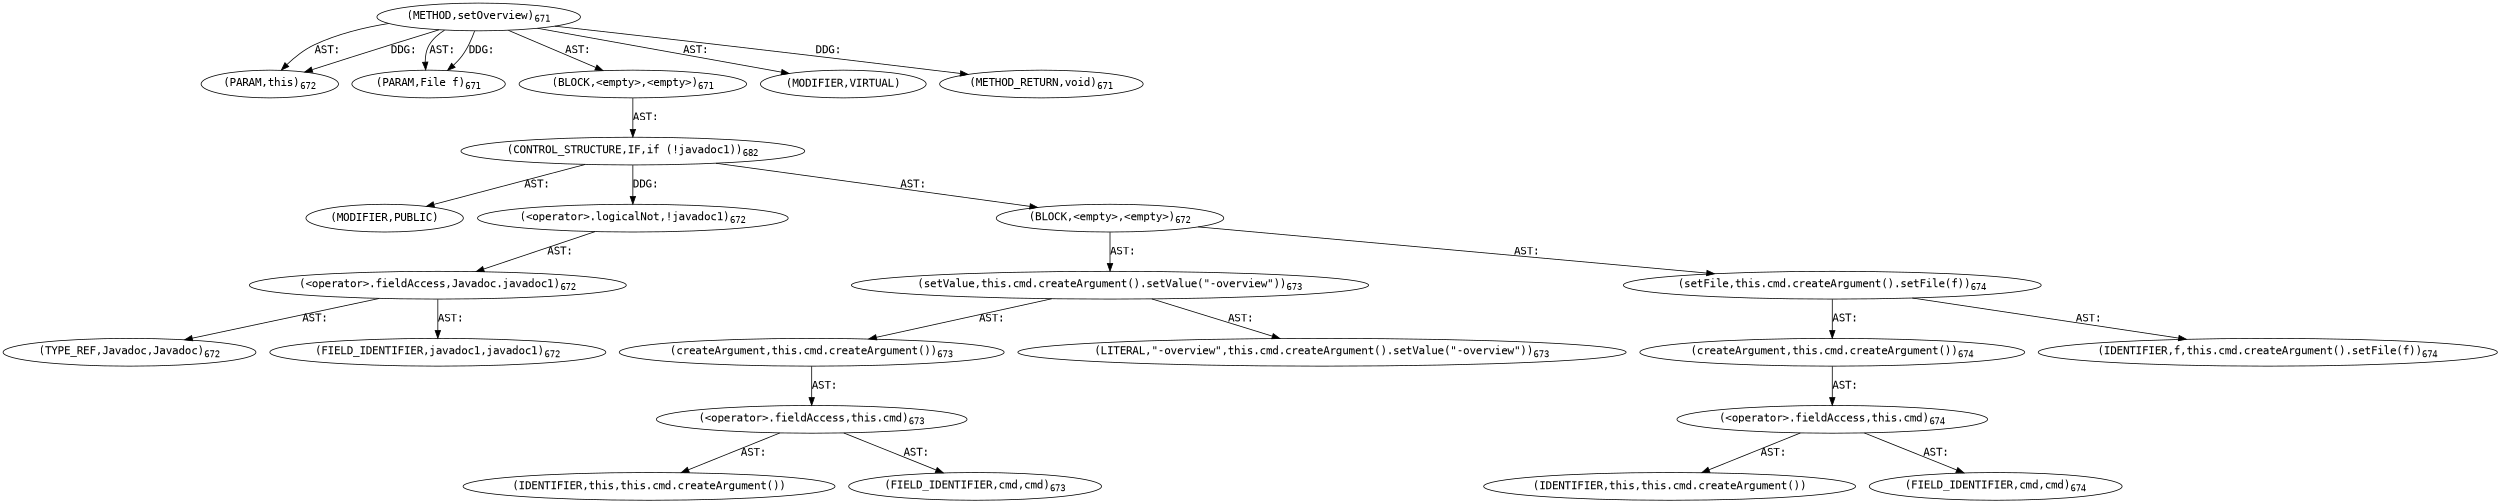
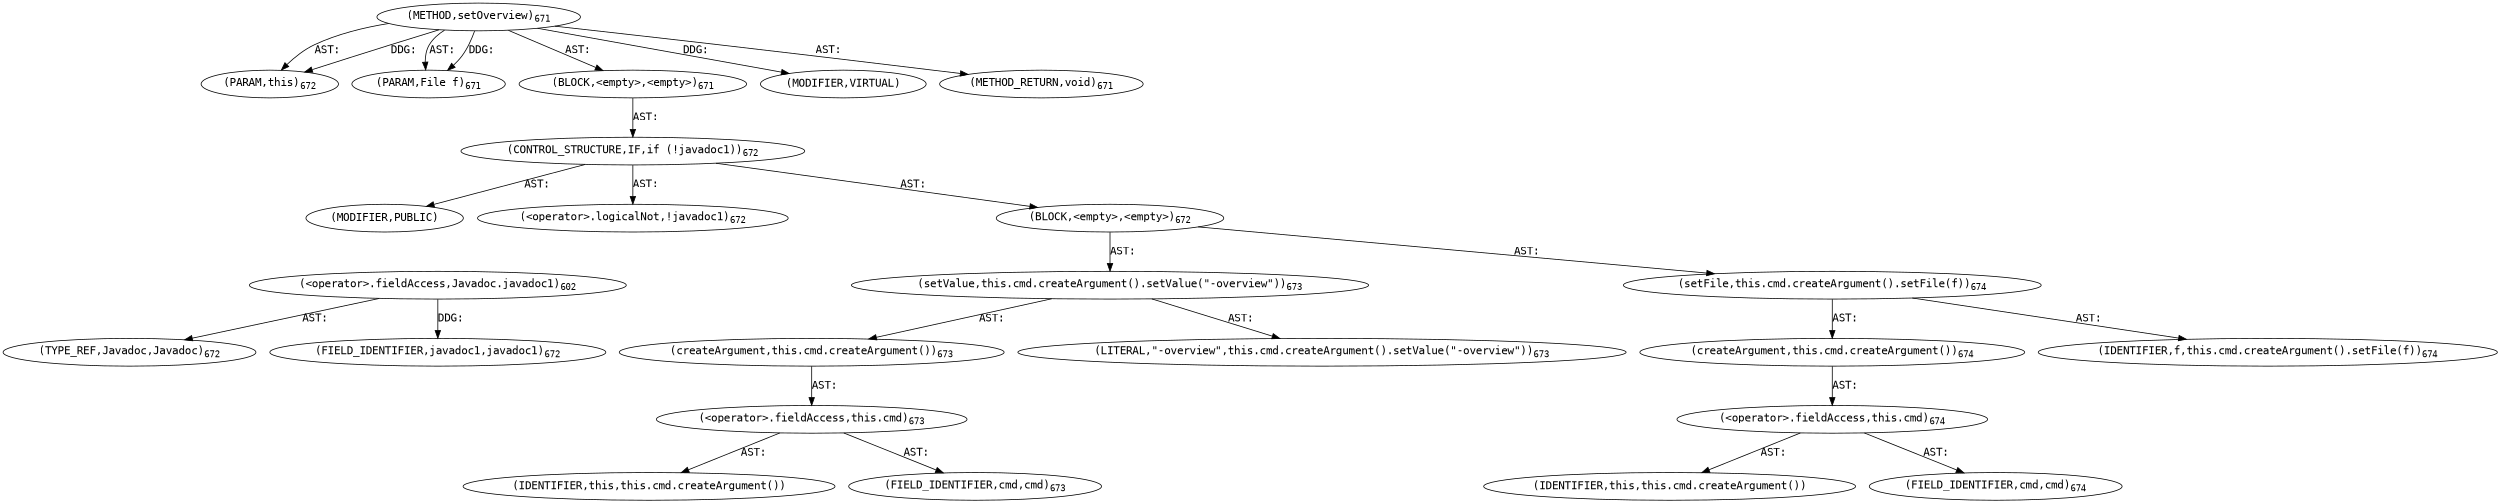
(699, 50) -> (699, 50)
(832, 50) -> (832, 50)
(751, 150) -> (751, 150)
(649, 185) -> (649, 185)
(539, 250) -> none
(568, 284) -> (568, 284)
(454, 319) -> (454, 319)
